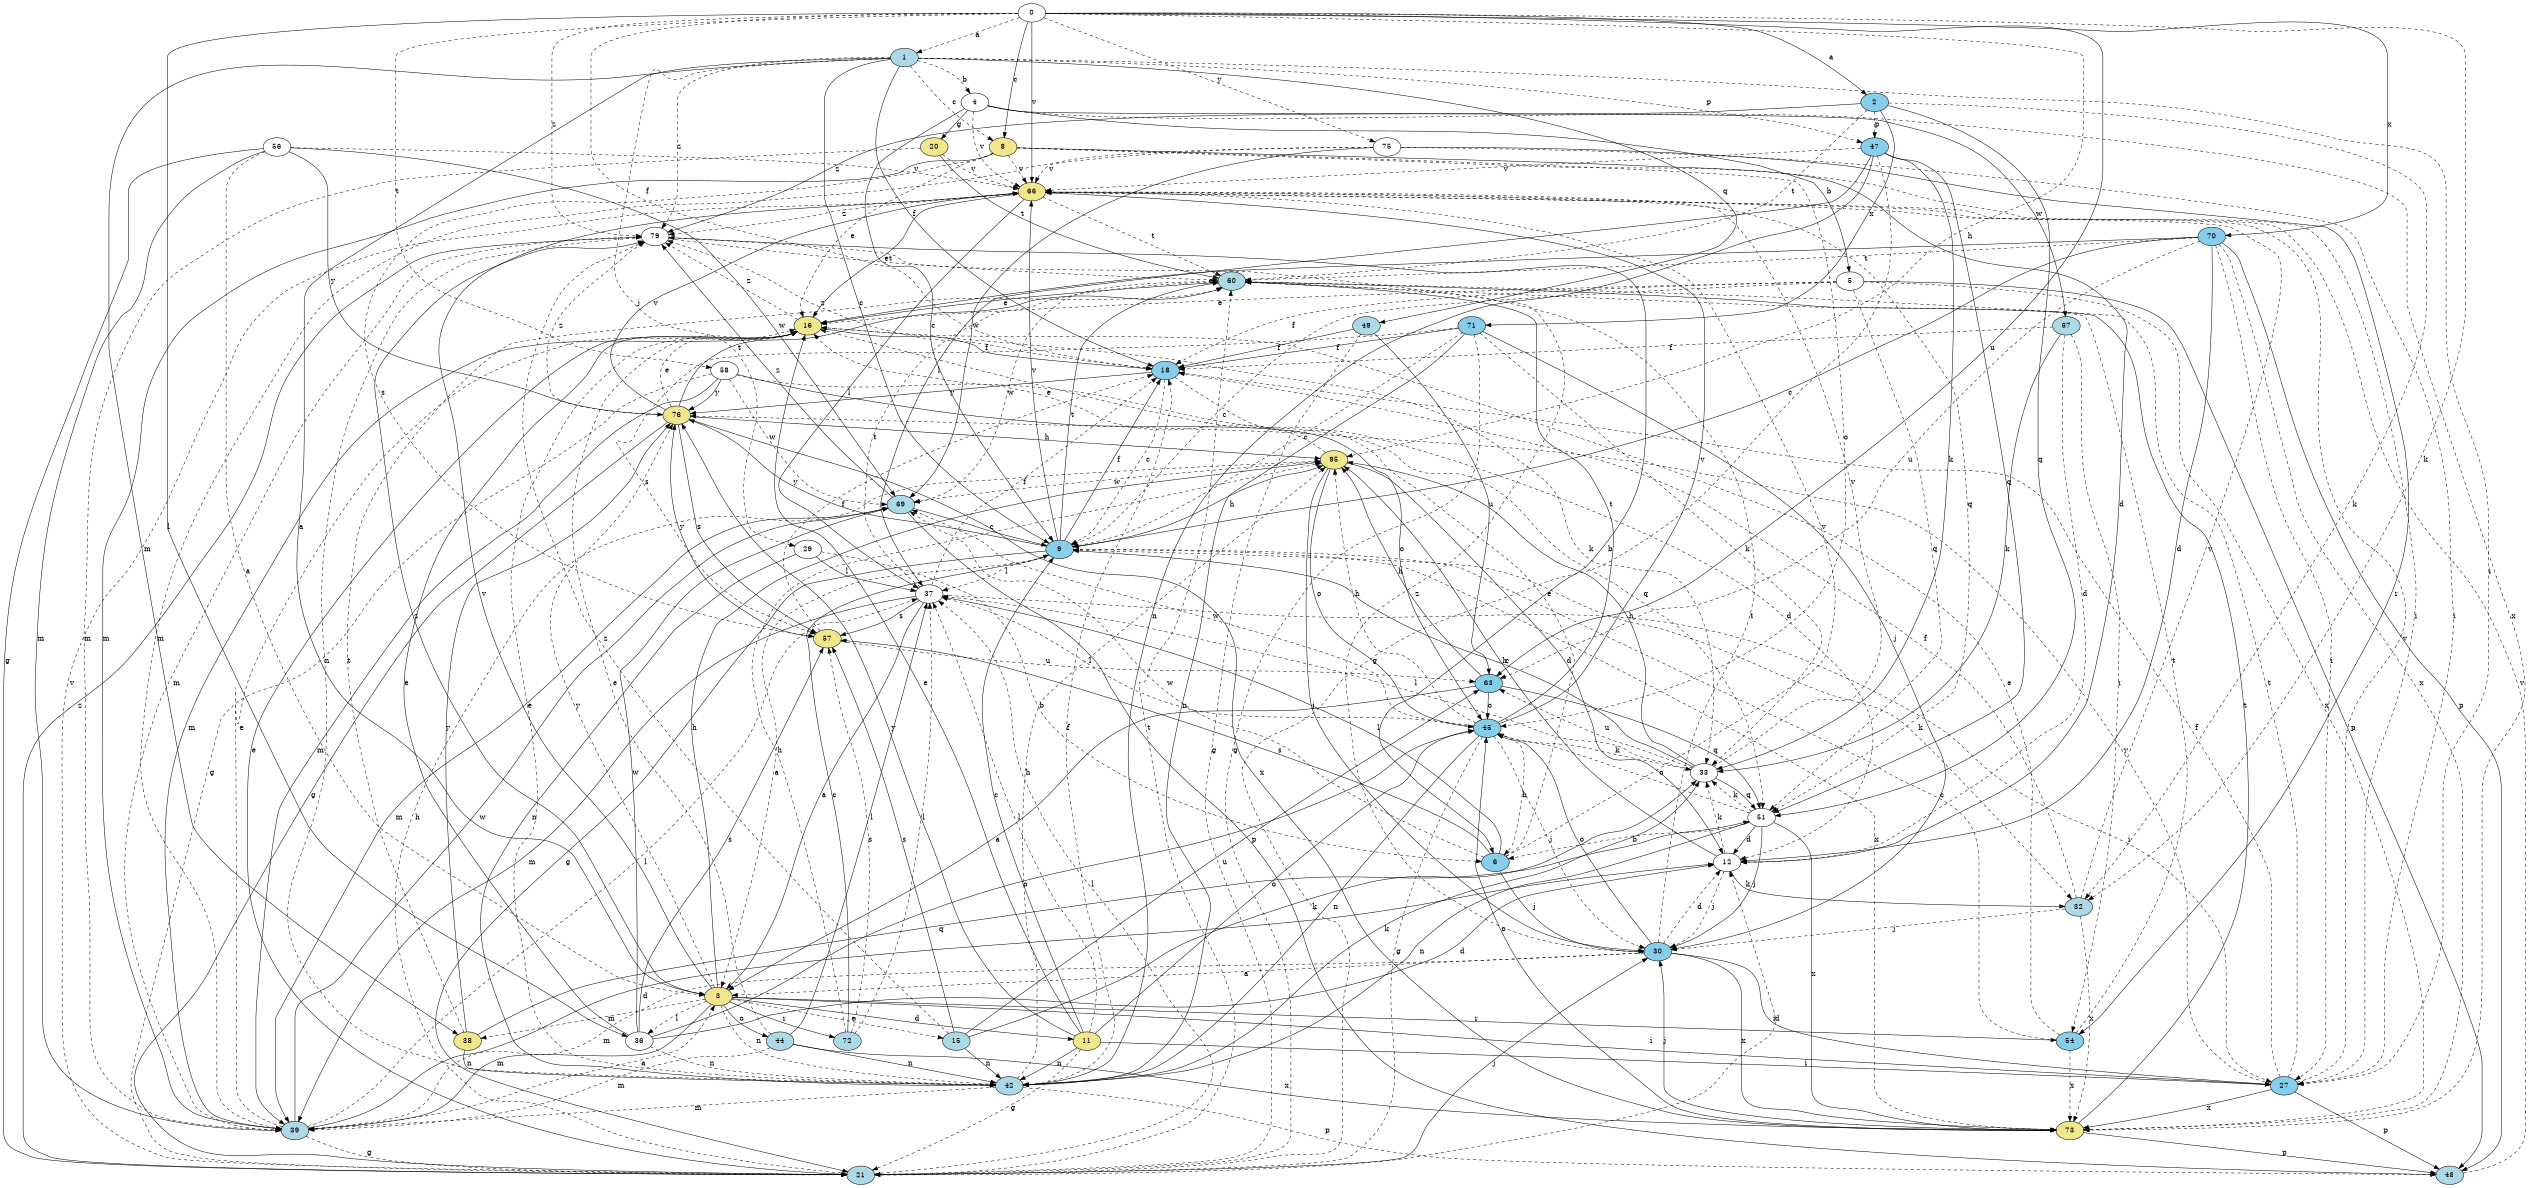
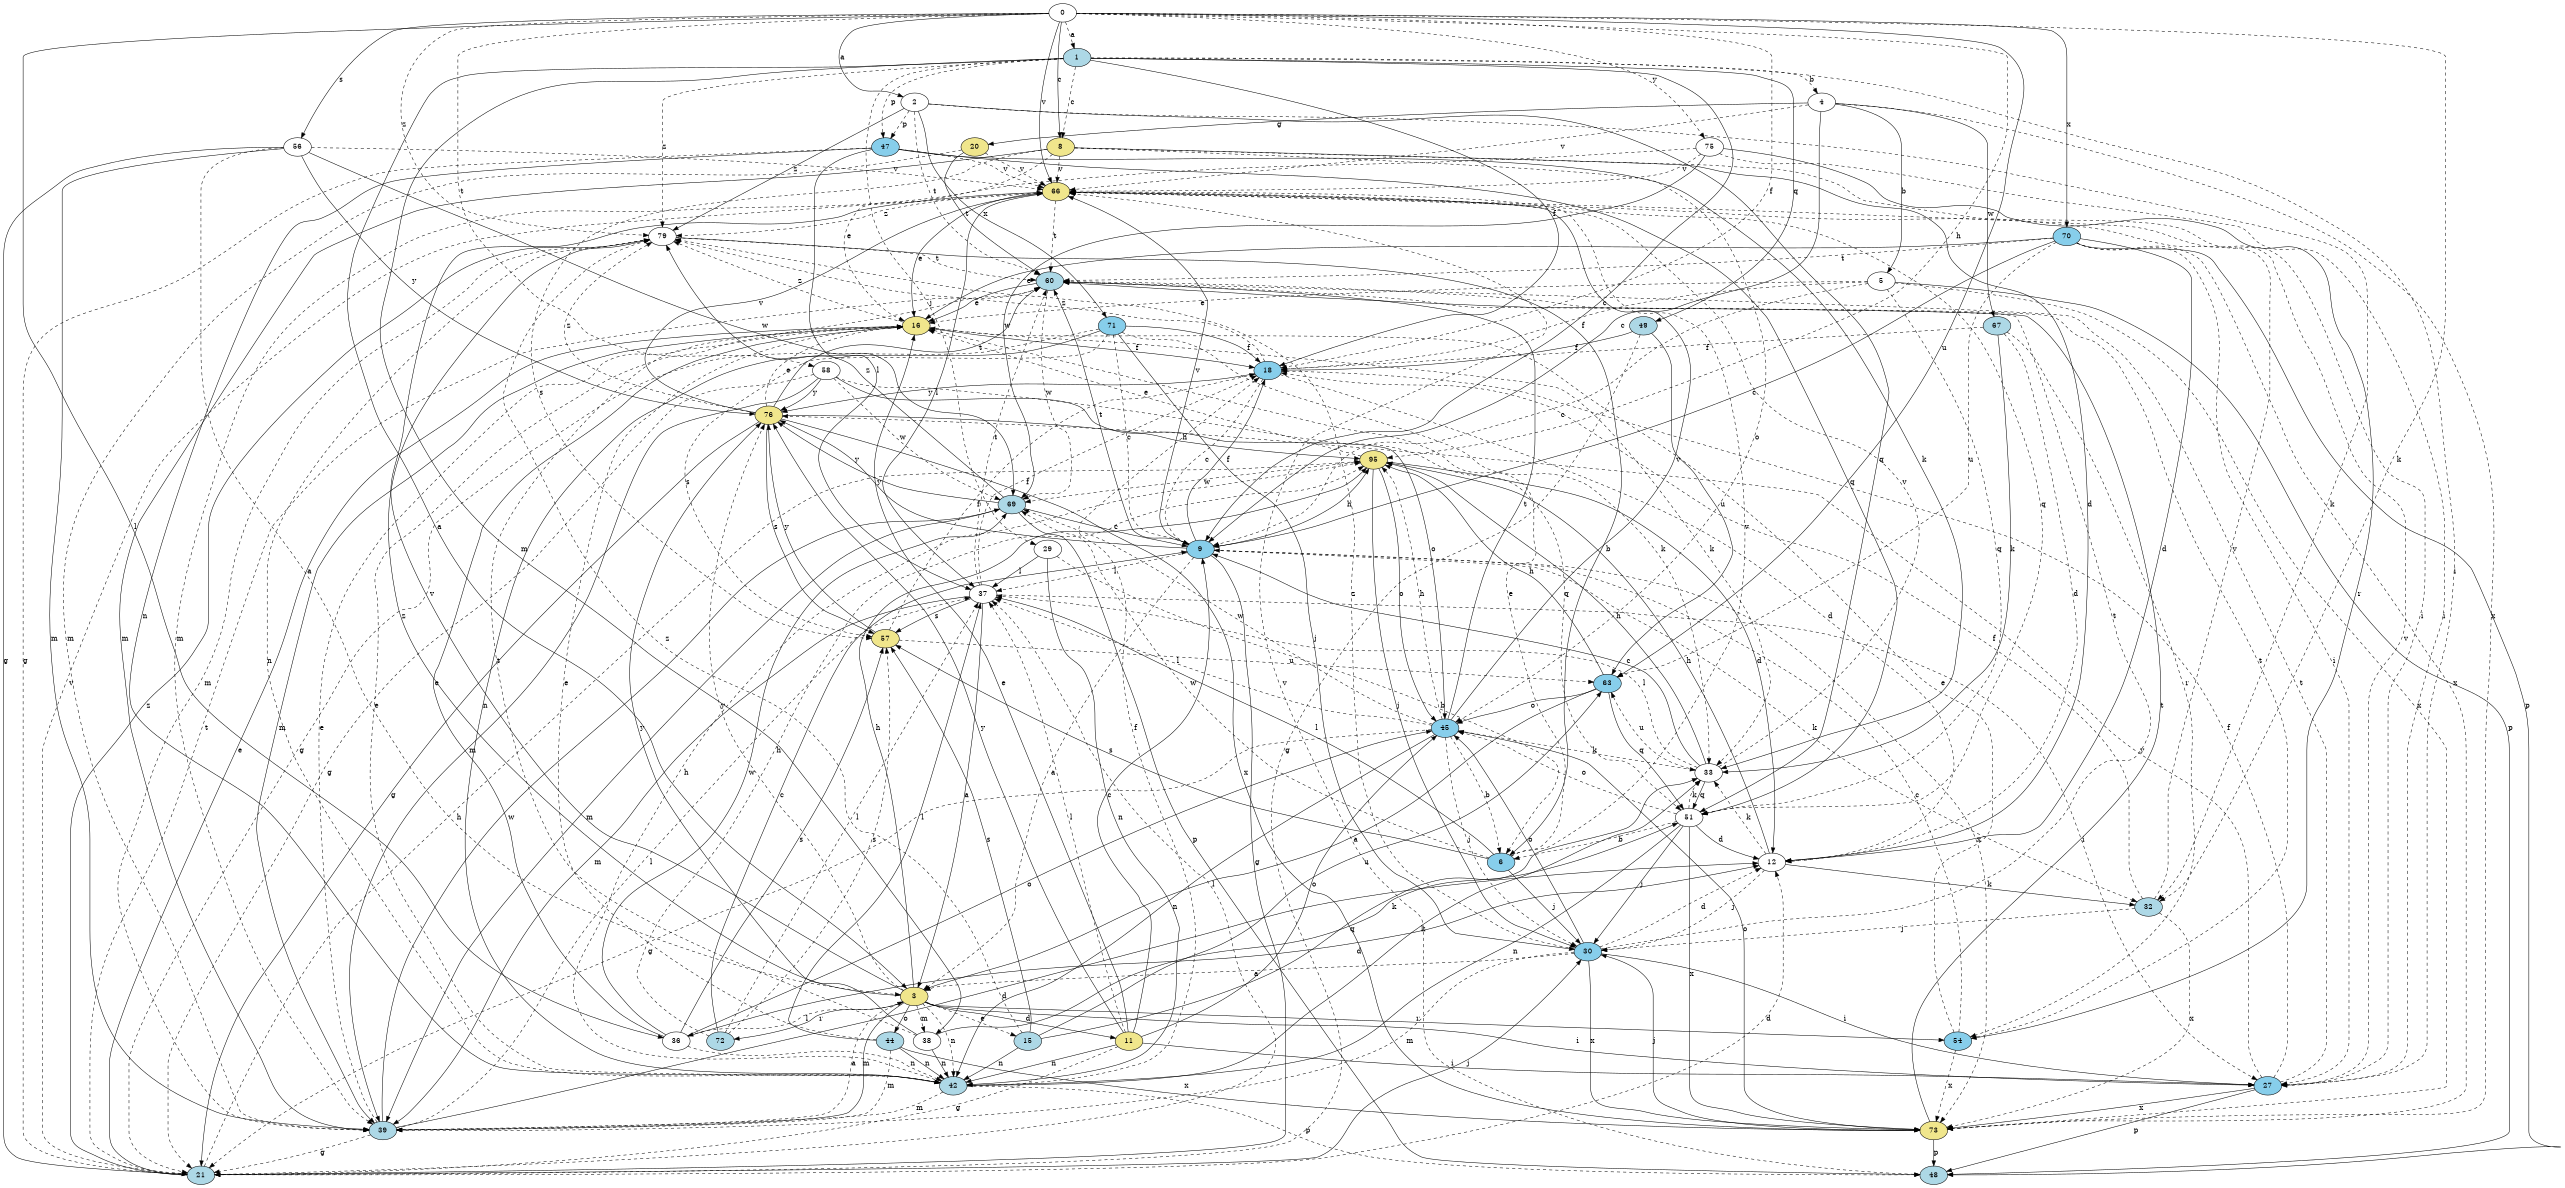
none -> (513, 22)
(1875, 102) -> (915, 102)
none -> (889, 484)
(468, 1041) -> (927, 1041)
